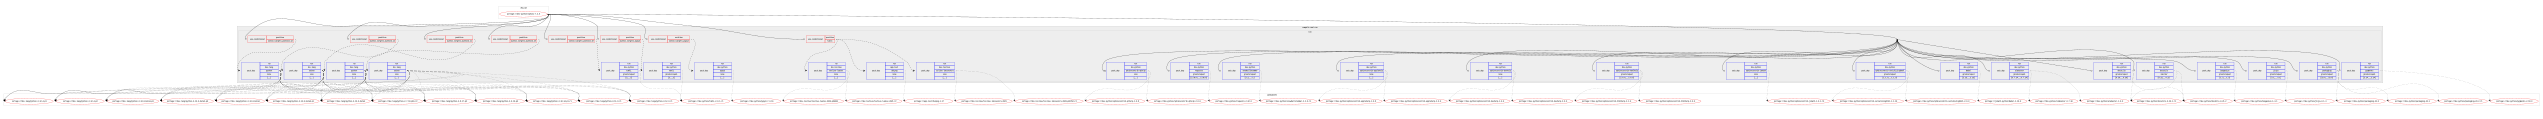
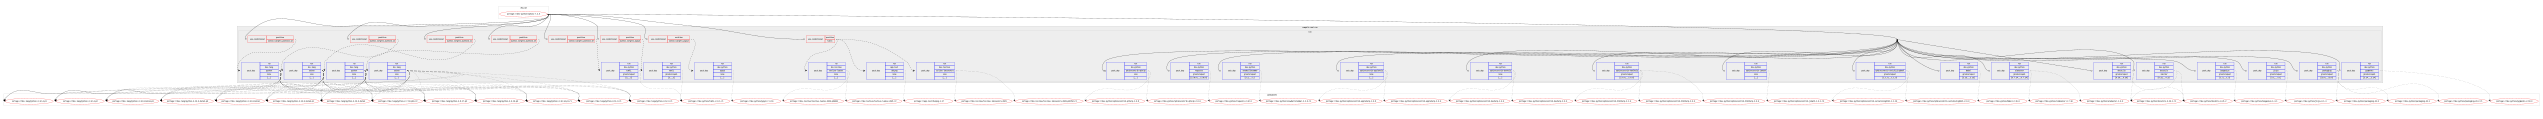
none -> (1734, 101)
(2003, 101) -> (2003, 101)
